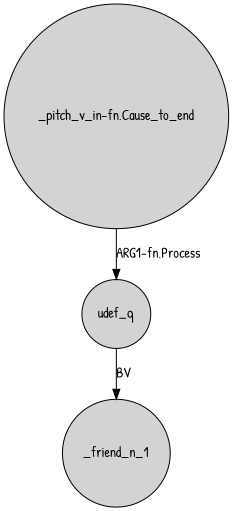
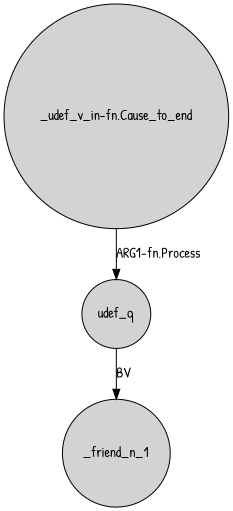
(116, 116) -> (116, 116)
